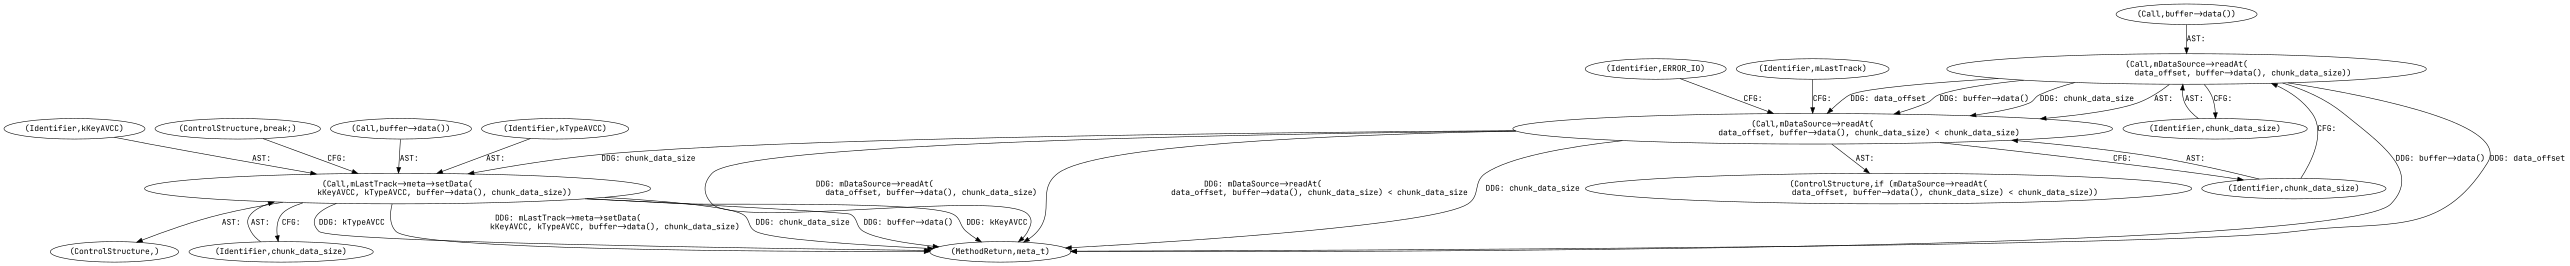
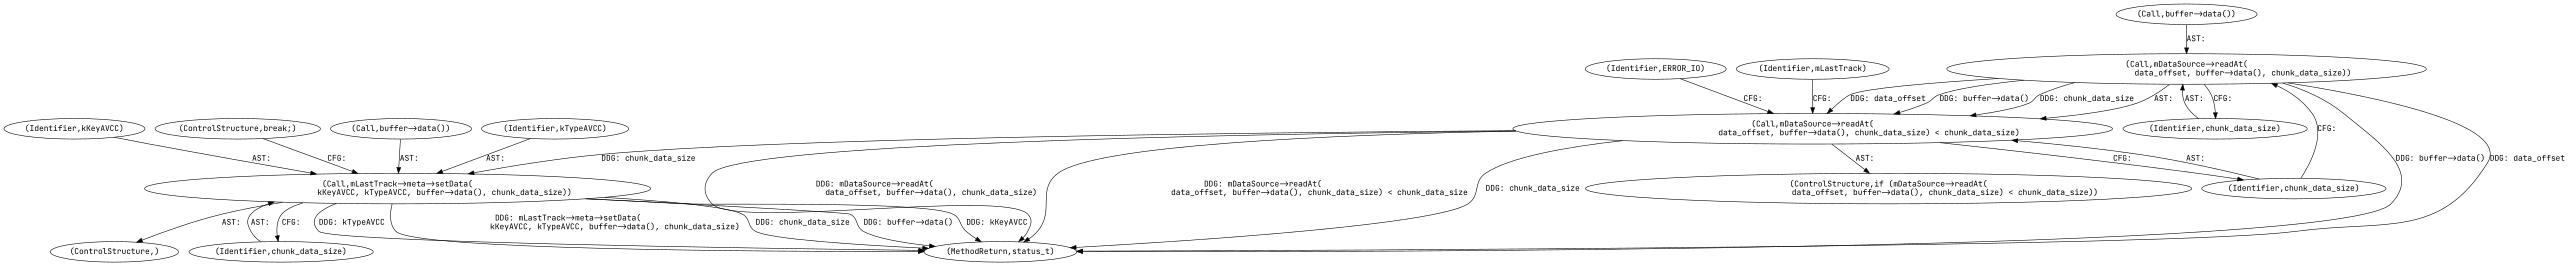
(1000, 252) -> (1000, 252)
